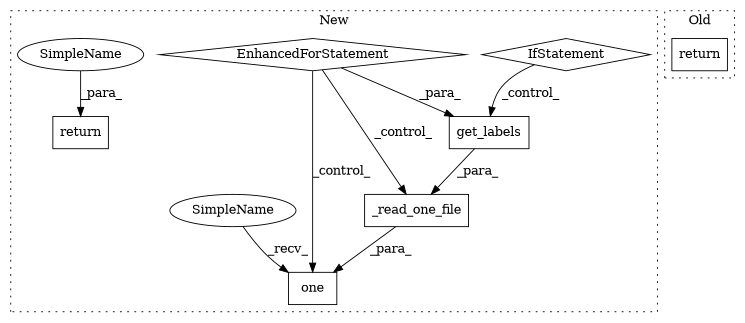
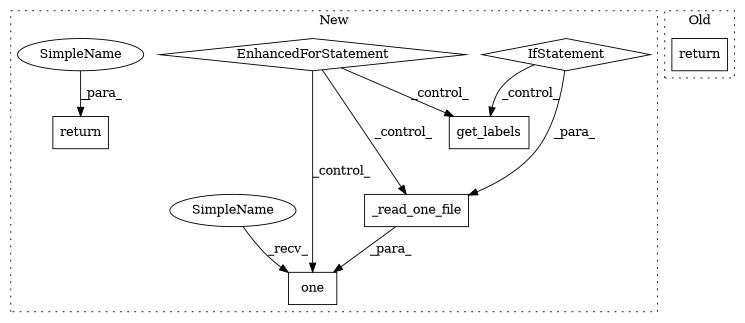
(440, 94) -> (440, 94)
(456, 168) -> (540, 145)
